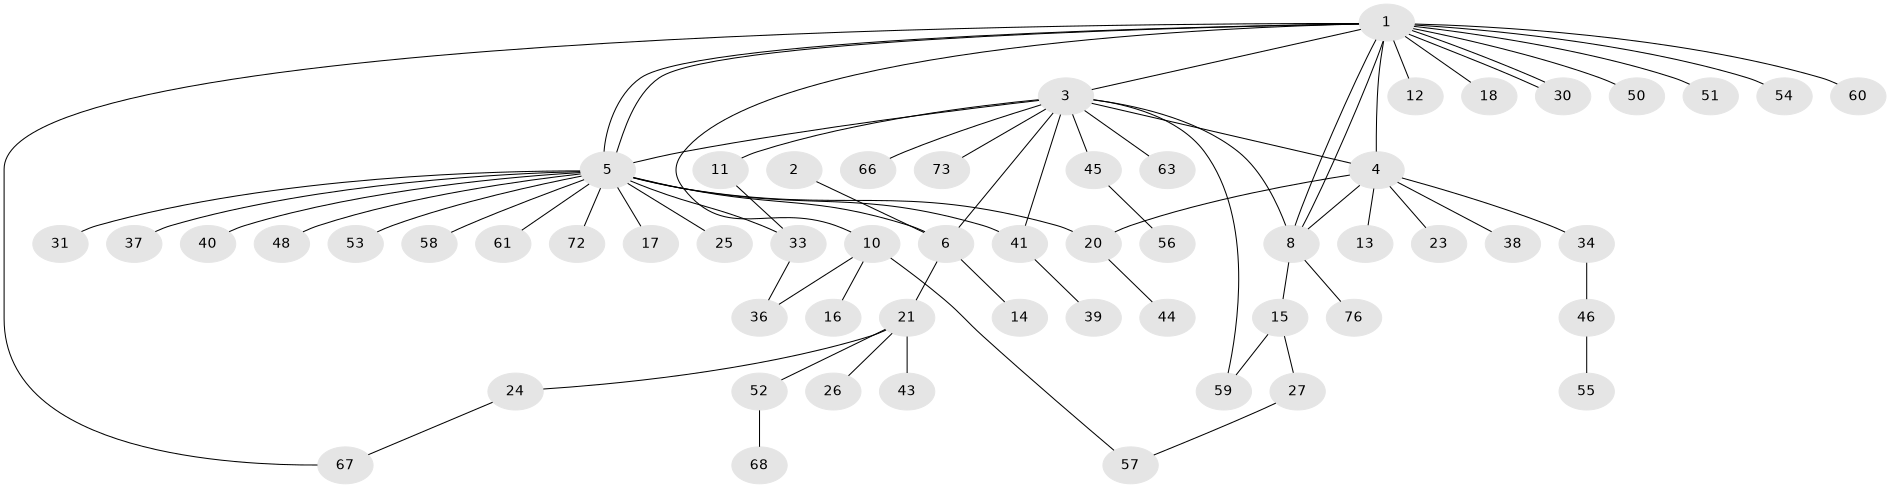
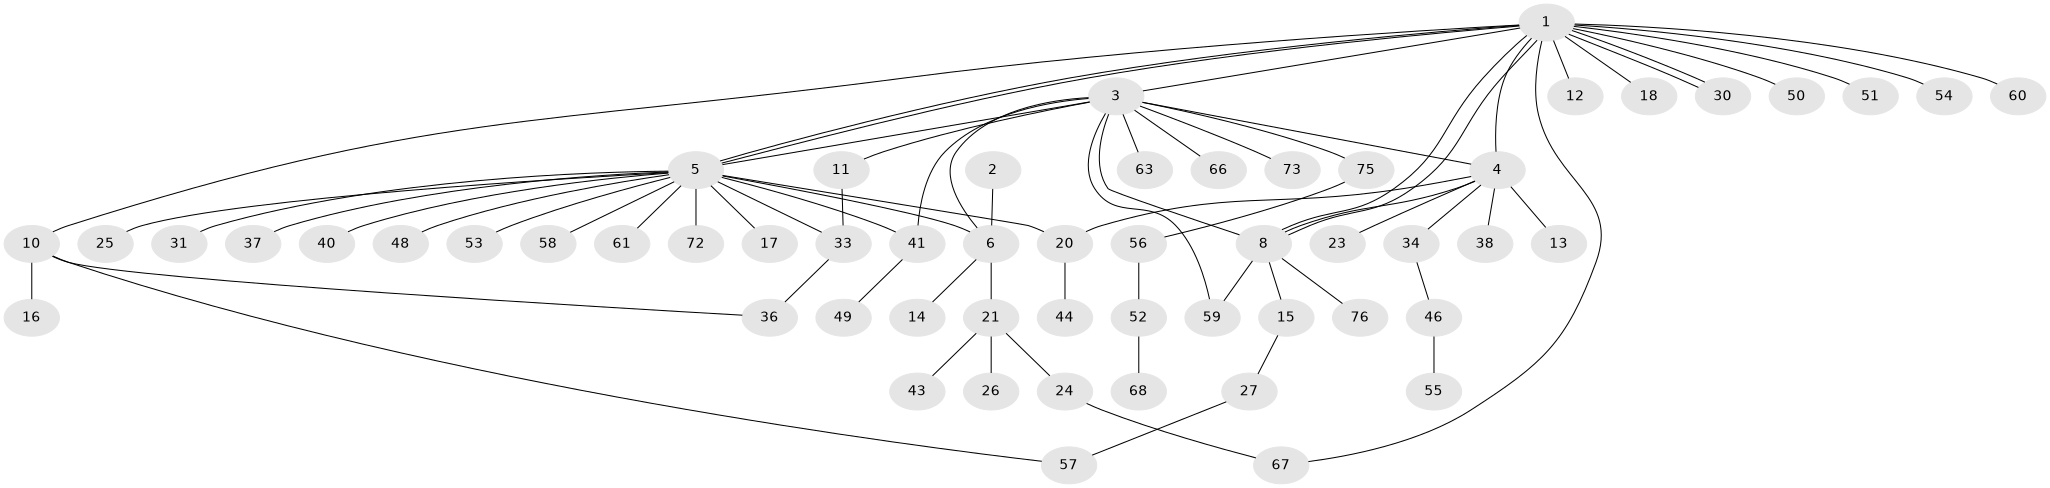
(1094, 170) -> (1366, 170)
(1094, 318) -> (844, 318)
(833, 355) -> (1139, 281)
(1252, 355) -> (1238, 281)
